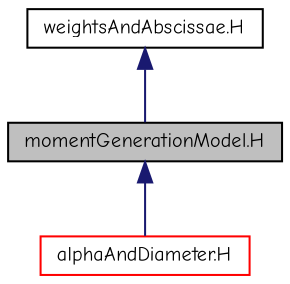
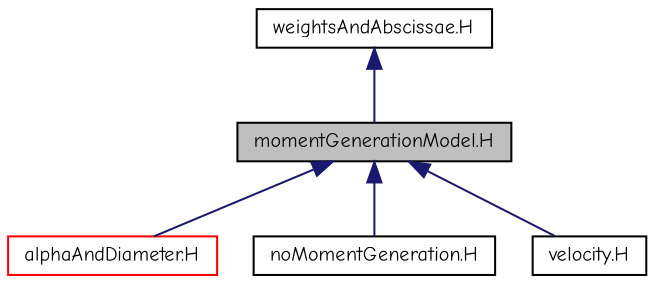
none -> (374, 256)
none -> (589, 256)
